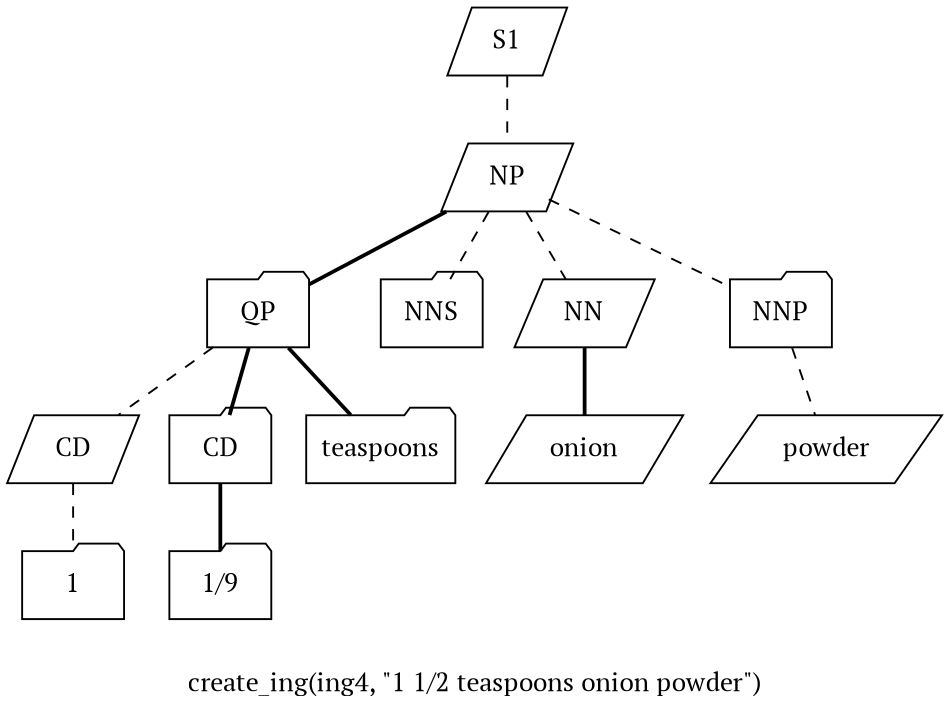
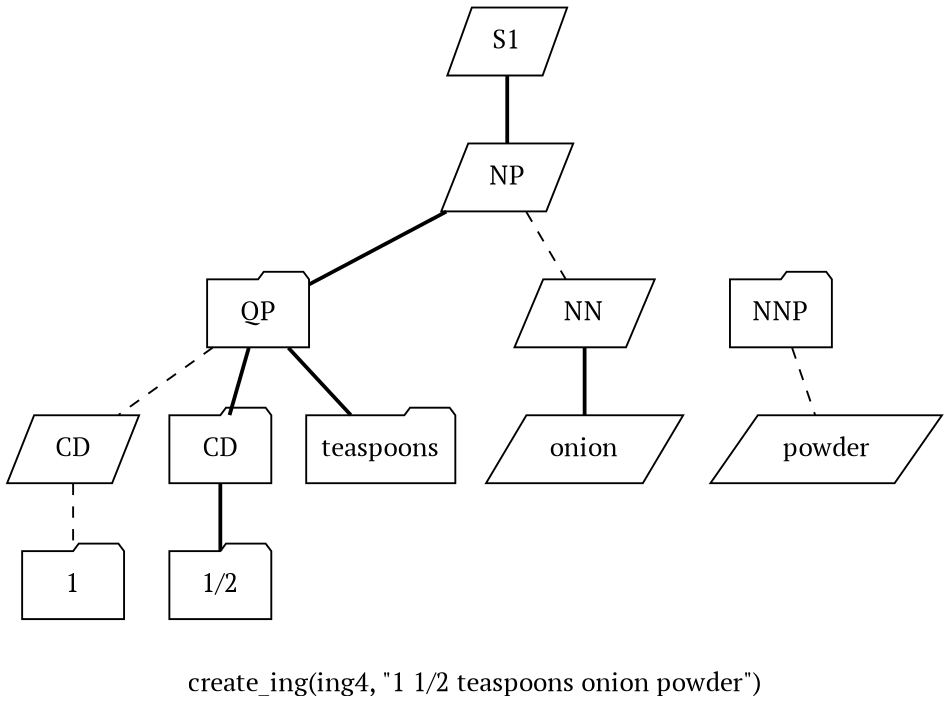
(507, 110) -> (507, 110)
(639, 243) -> none
(432, 313) -> none
(220, 585) -> (220, 585)
